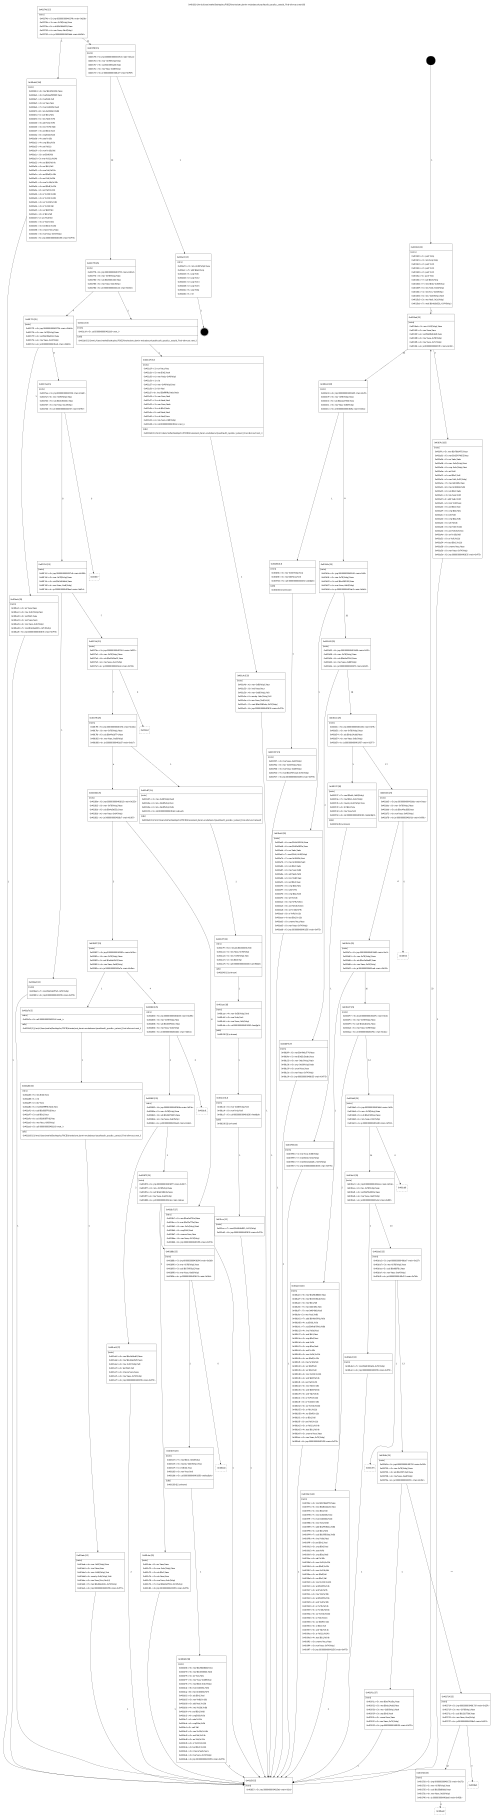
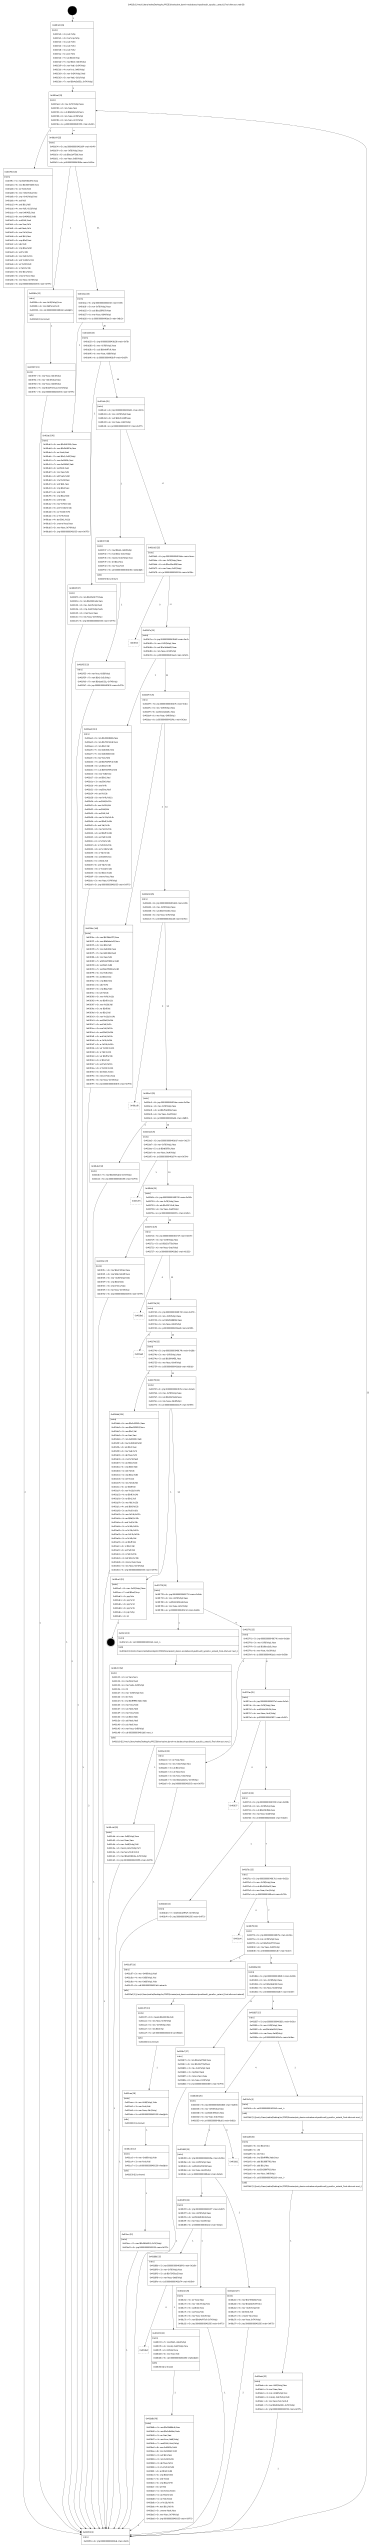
none -> (171, 1334)
